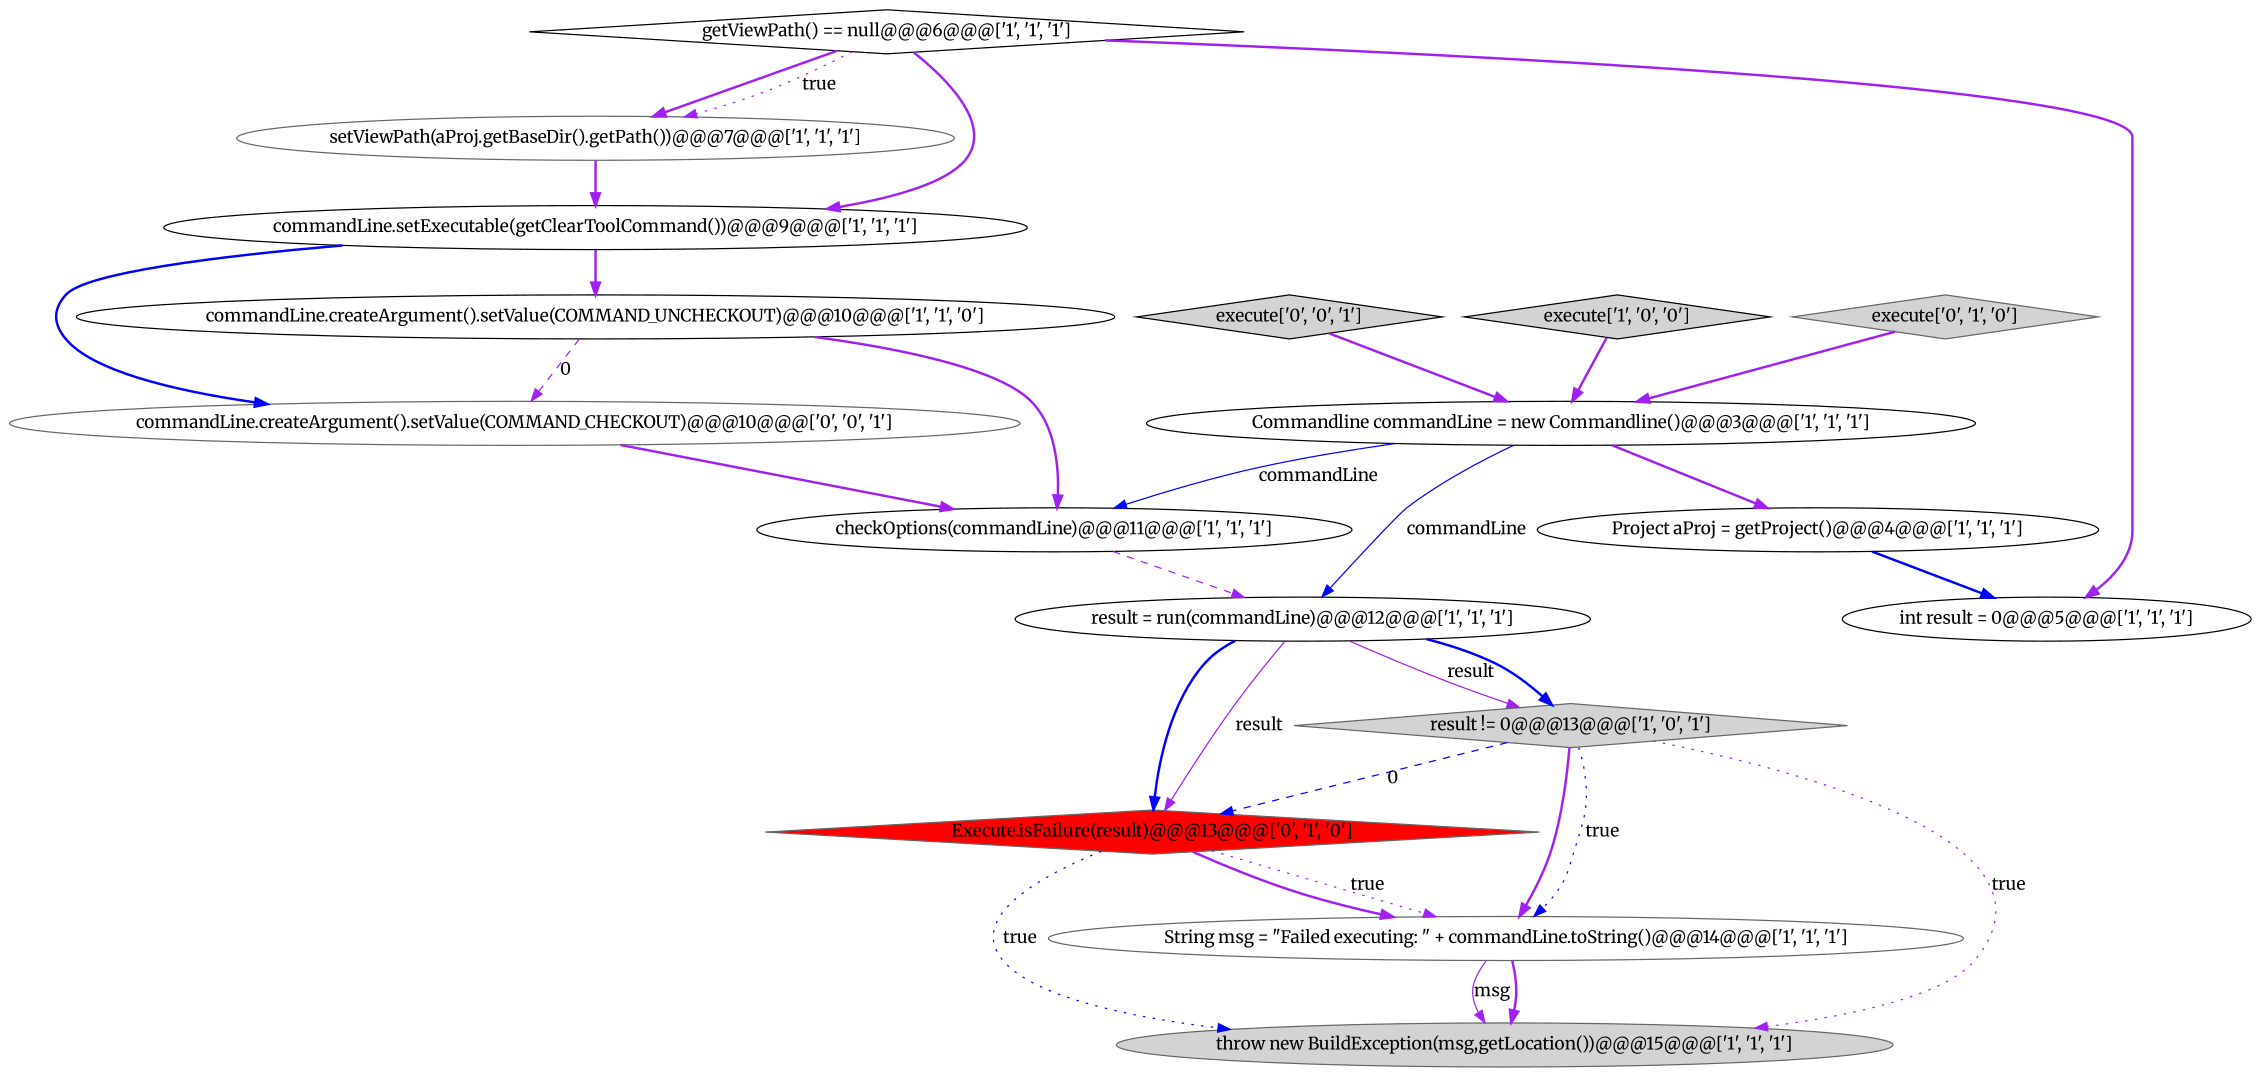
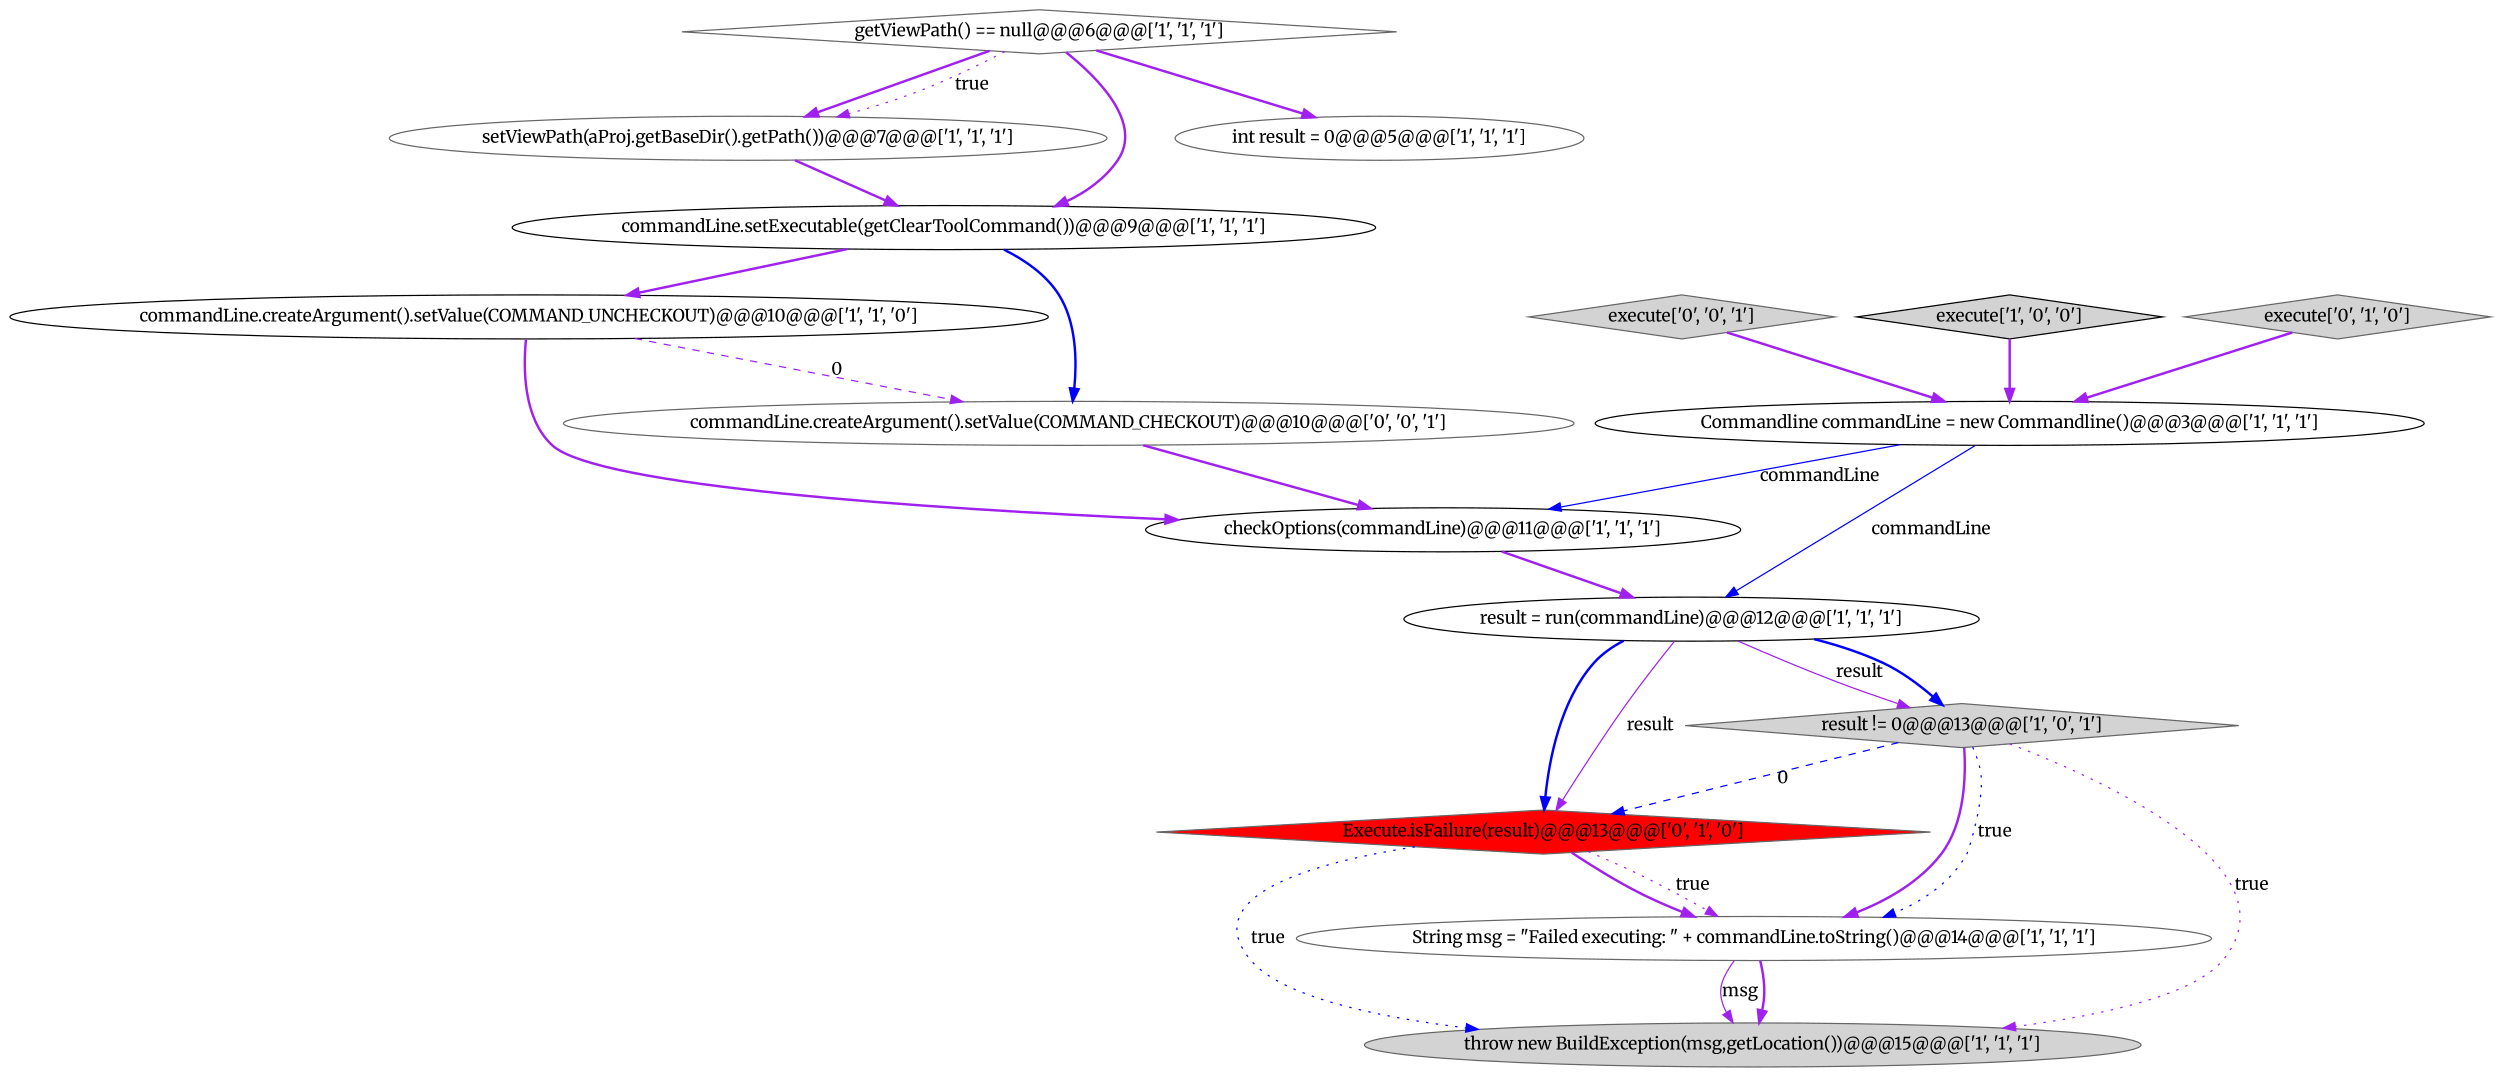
(887, 32) -> (1039, 32)
(1289, 317) -> (1682, 317)
(1818, 530) -> none
(1173, 572) -> (1561, 572)
(2047, 619) -> (1379, 138)
